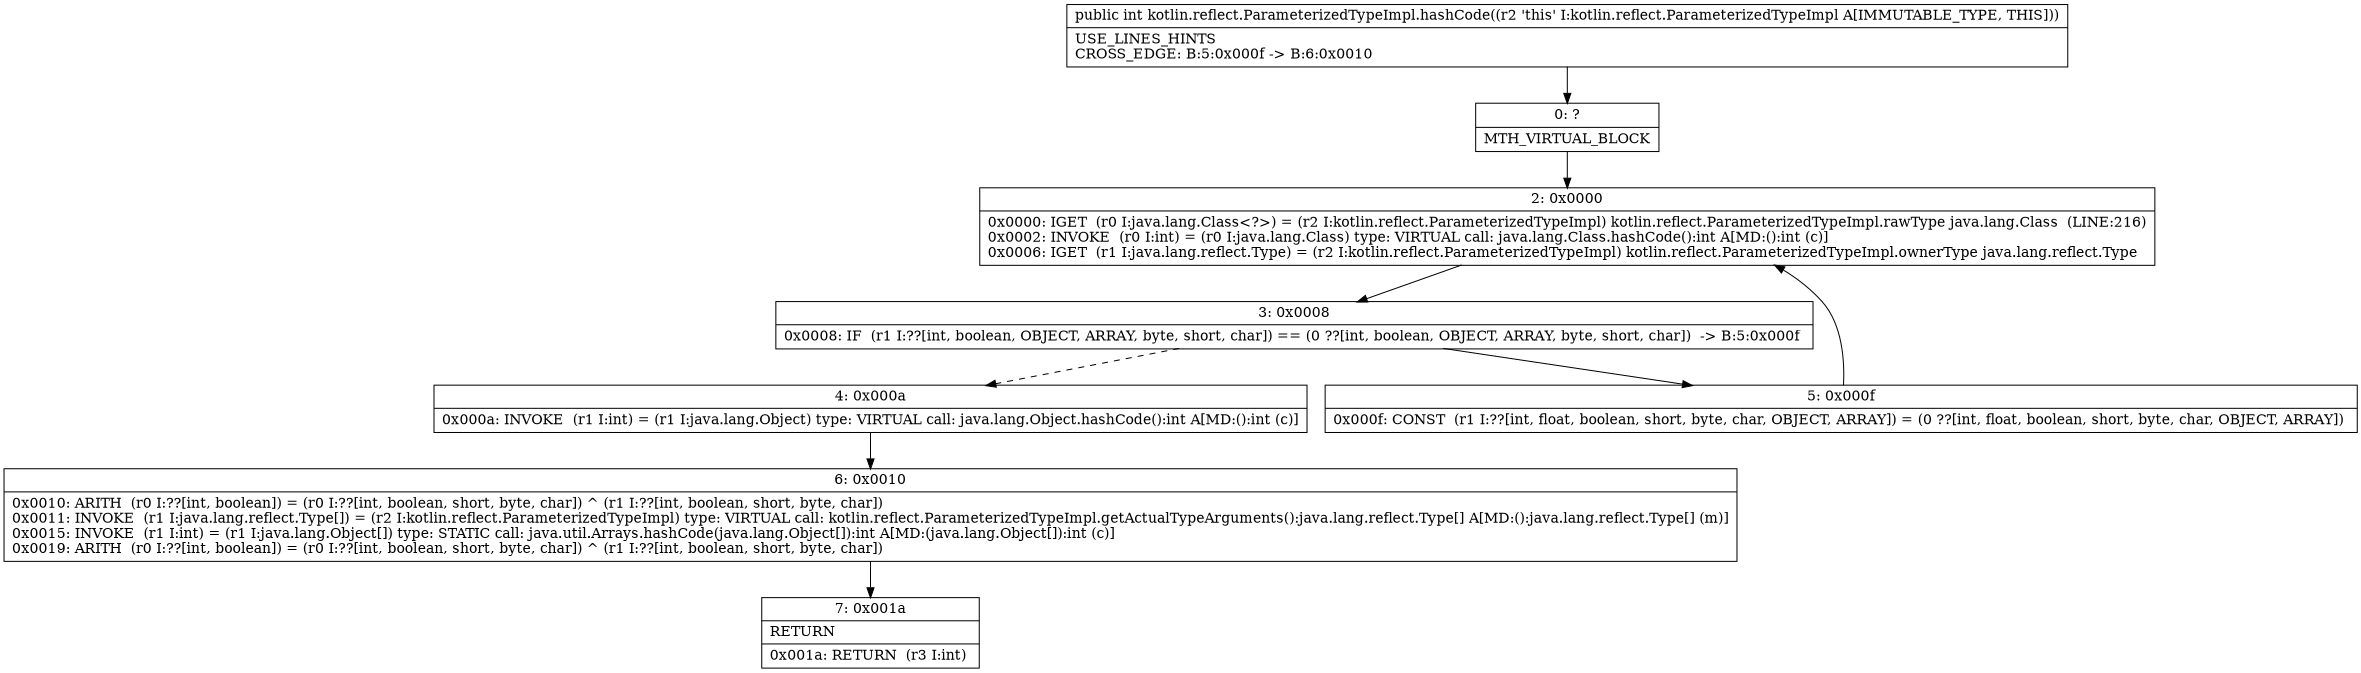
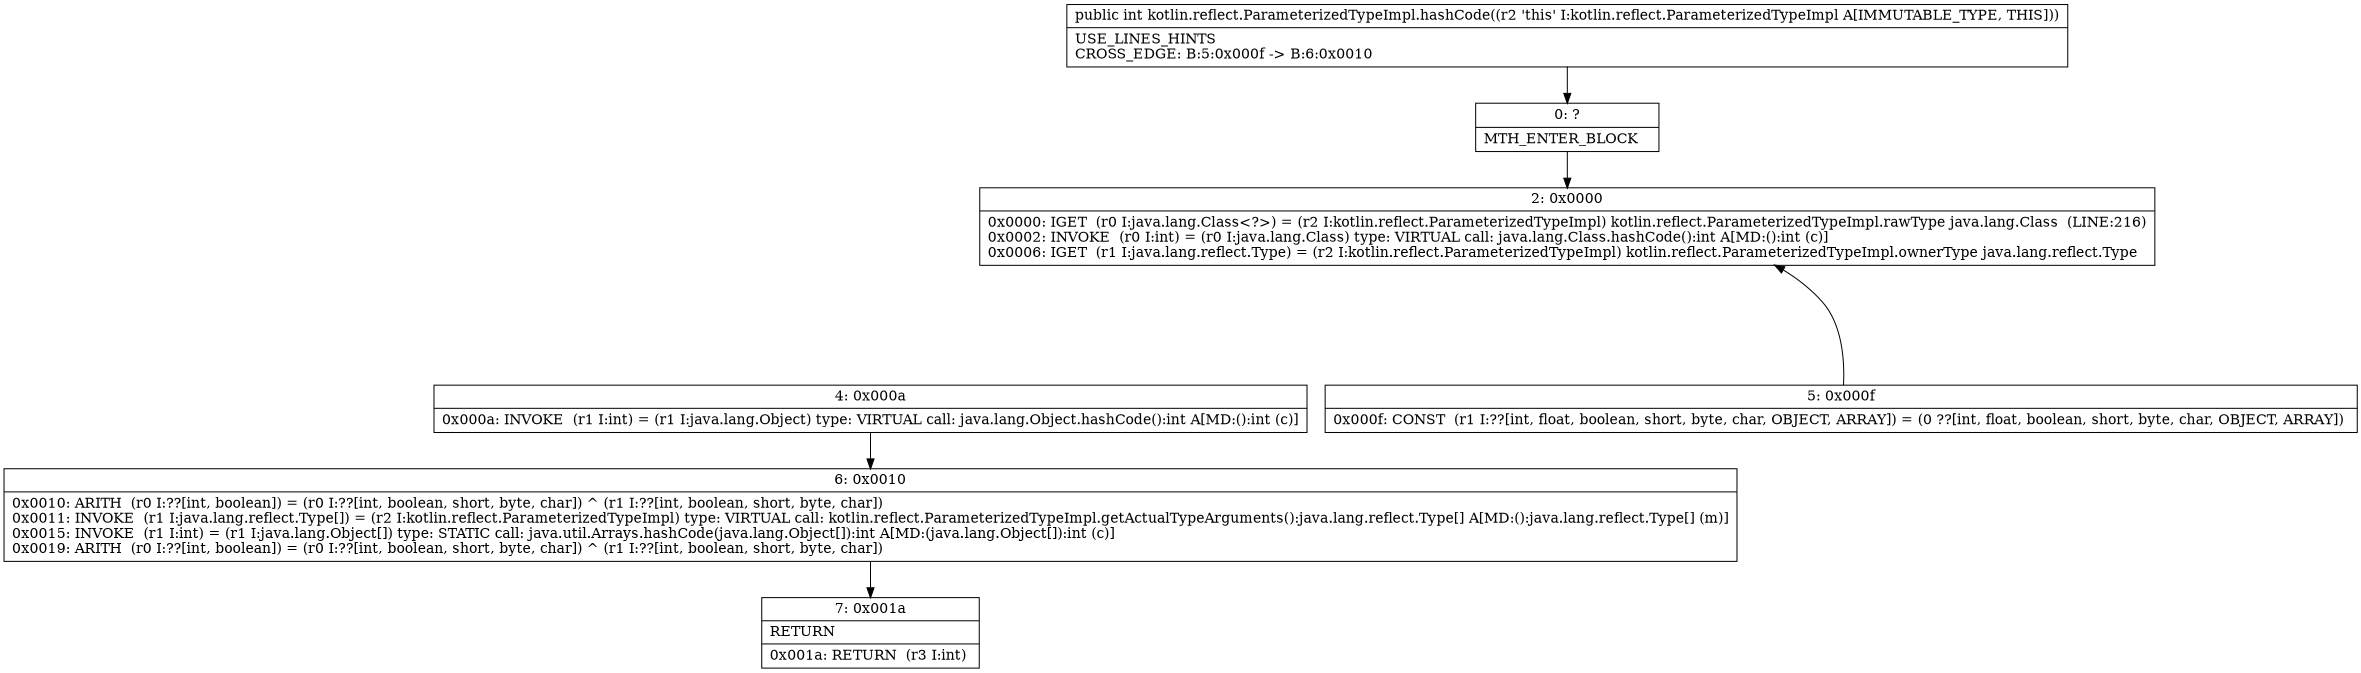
(1567, 139) -> (1561, 139)
(1294, 325) -> none
